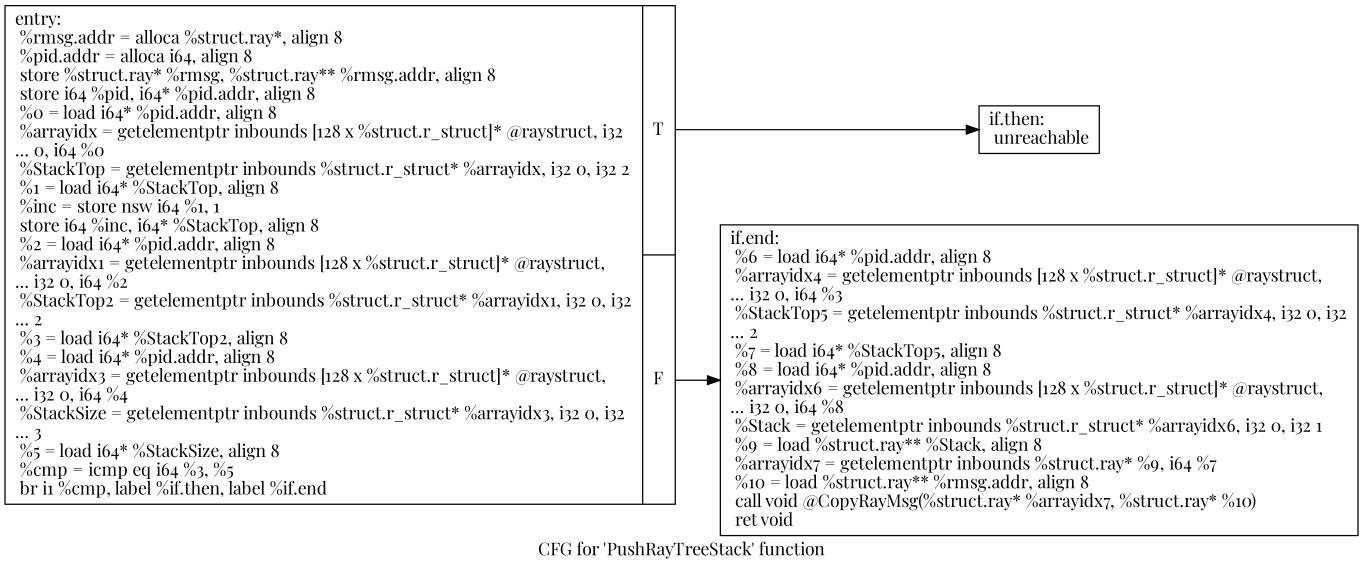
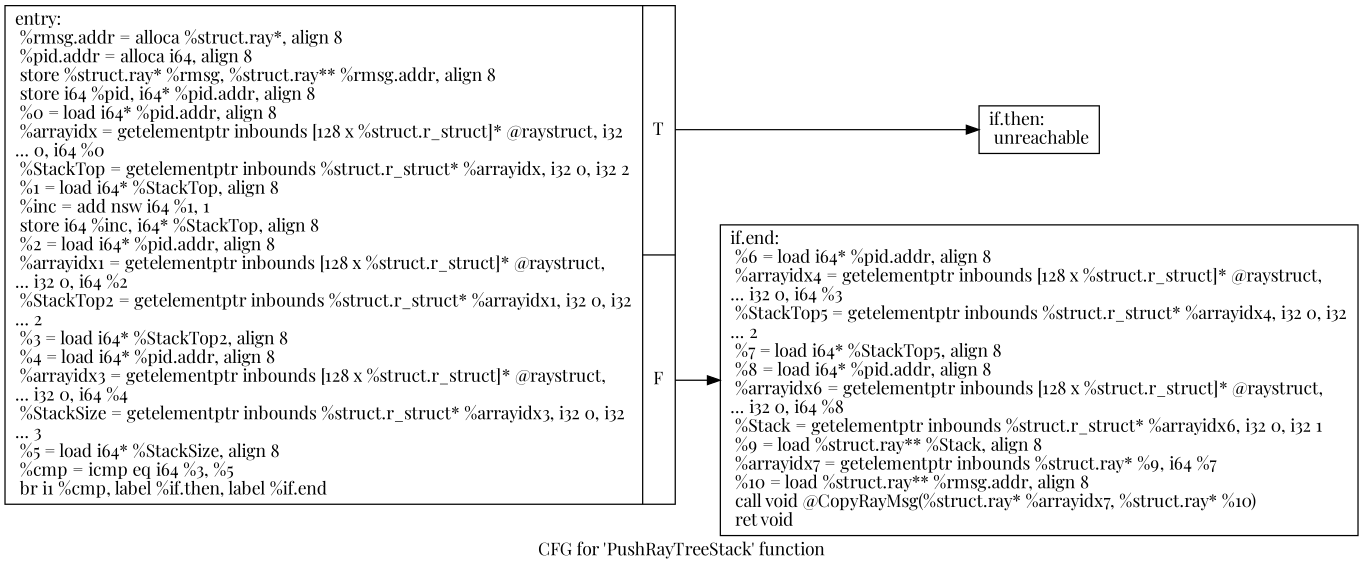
(118, 207) -> (113, 207)
